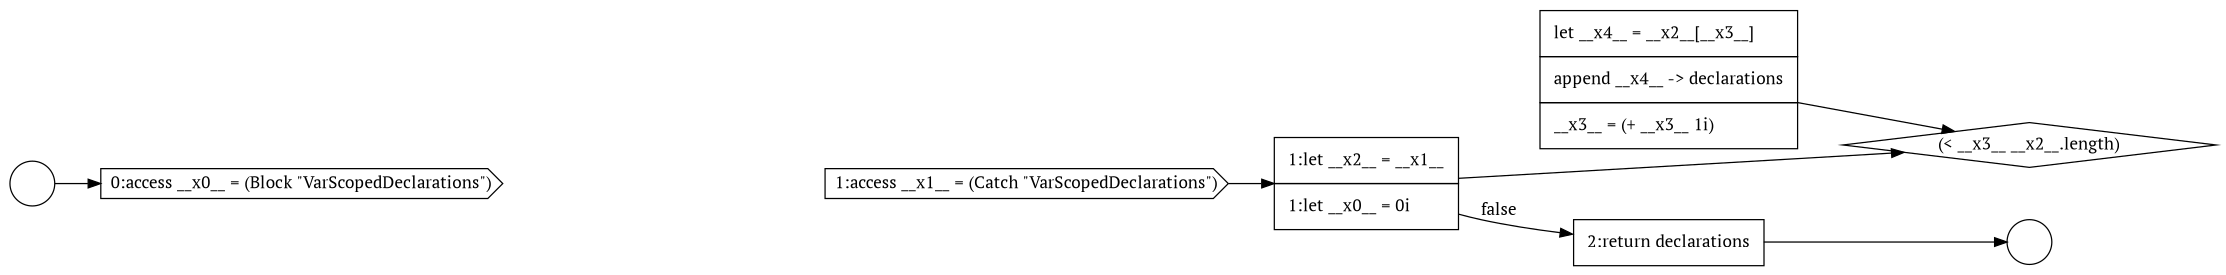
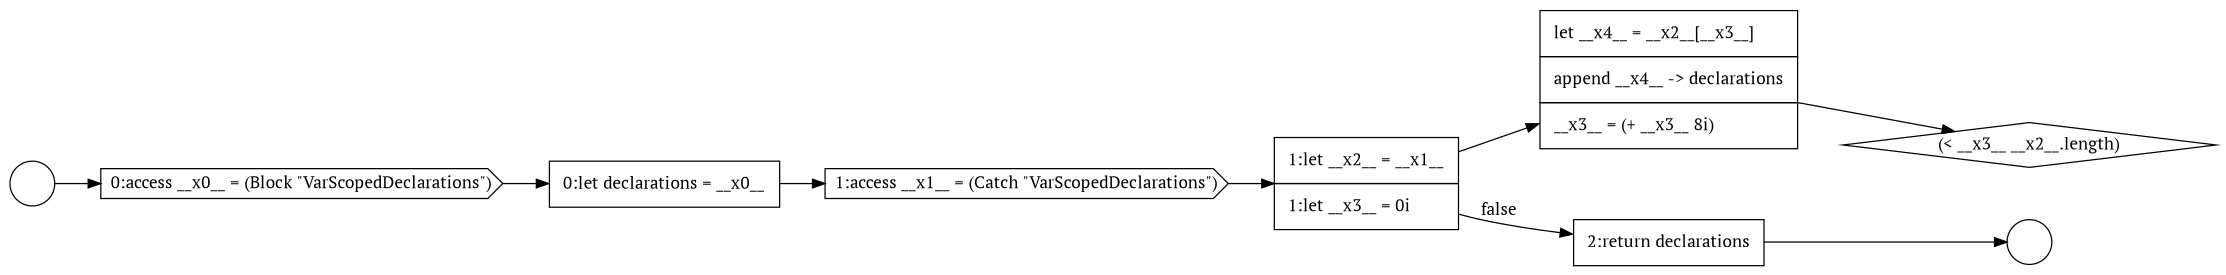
(1635, 125) -> (1635, 125)
(1675, 166) -> (1493, 140)
none -> (664, 184)
(1350, 206) -> (1350, 206)
